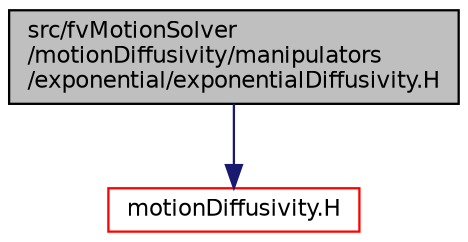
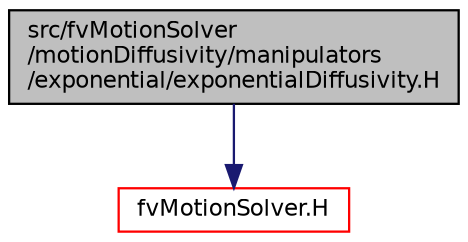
(234, 210) -> (234, 210)
